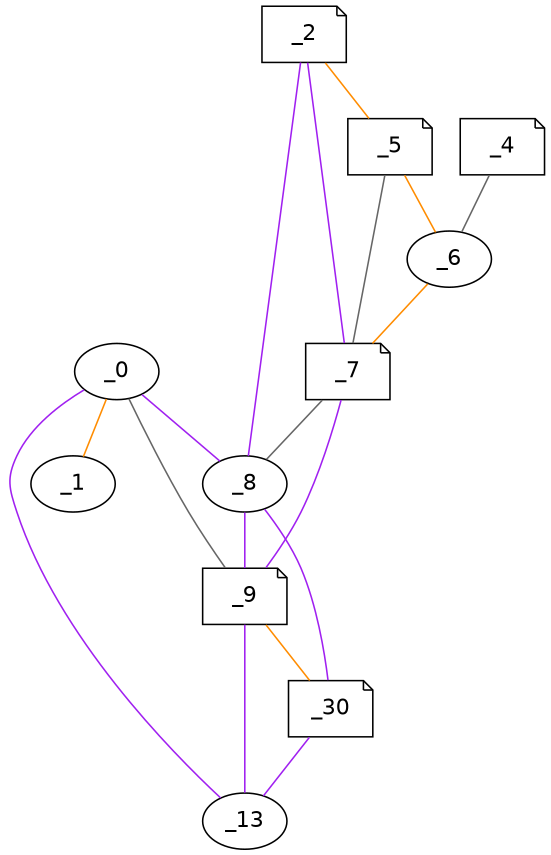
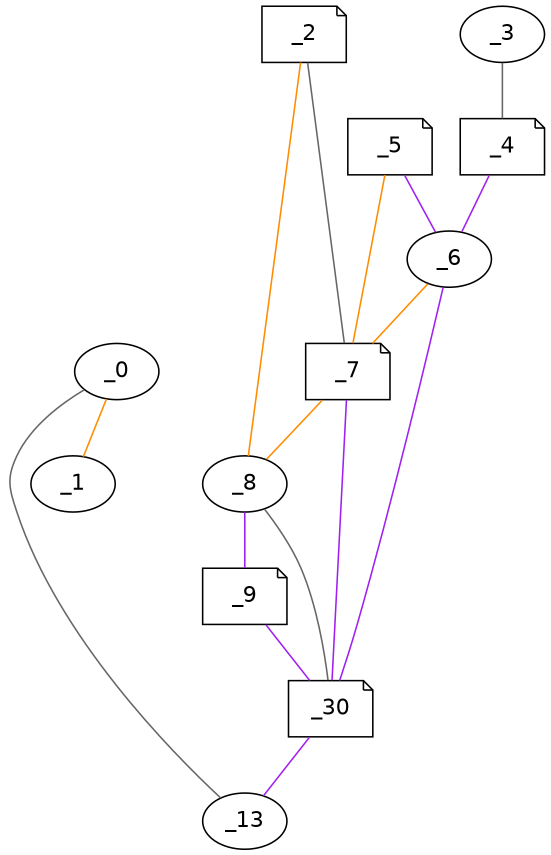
none -> (502, 34)
(347, 91) -> none
(326, 203) -> (326, 203)
(476, 203) -> (476, 203)
(420, 204) -> (420, 204)
(274, 259) -> (274, 259)
(369, 259) -> (369, 259)
(181, 428) -> none
(294, 430) -> (294, 430)
(173, 485) -> none
none -> (395, 485)
(312, 488) -> (339, 540)
(309, 590) -> (309, 590)
(59, 603) -> (59, 603)
(288, 653) -> (288, 653)
(245, 709) -> none
